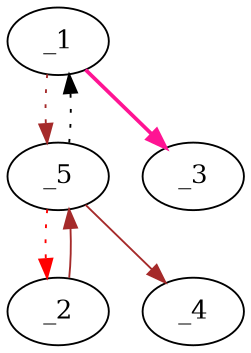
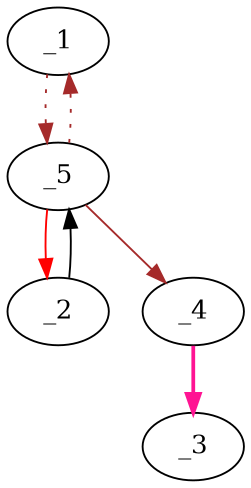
(119, 102) -> (193, 370)
(71, 118) -> (71, 118)
(46, 234) -> (46, 234)
(71, 253) -> (71, 253)
